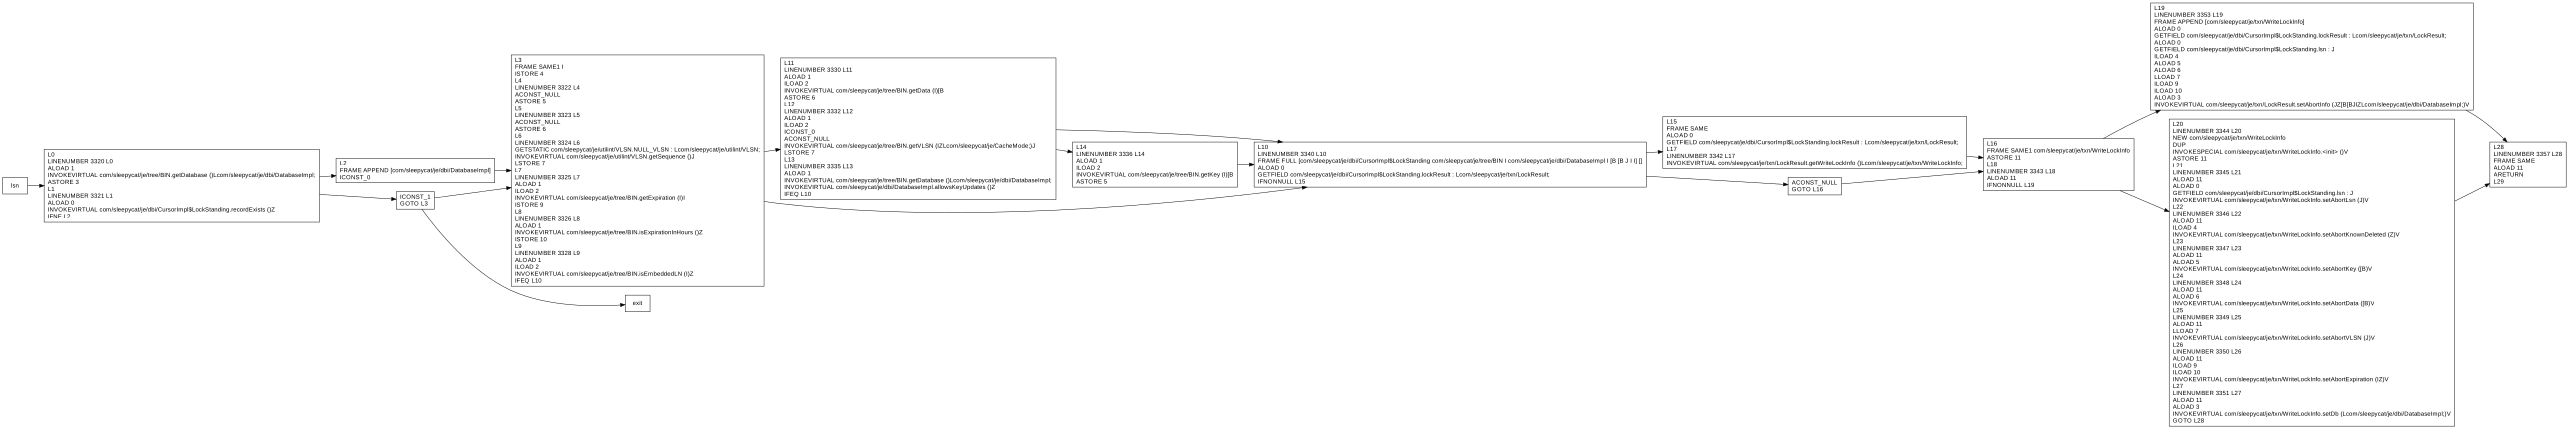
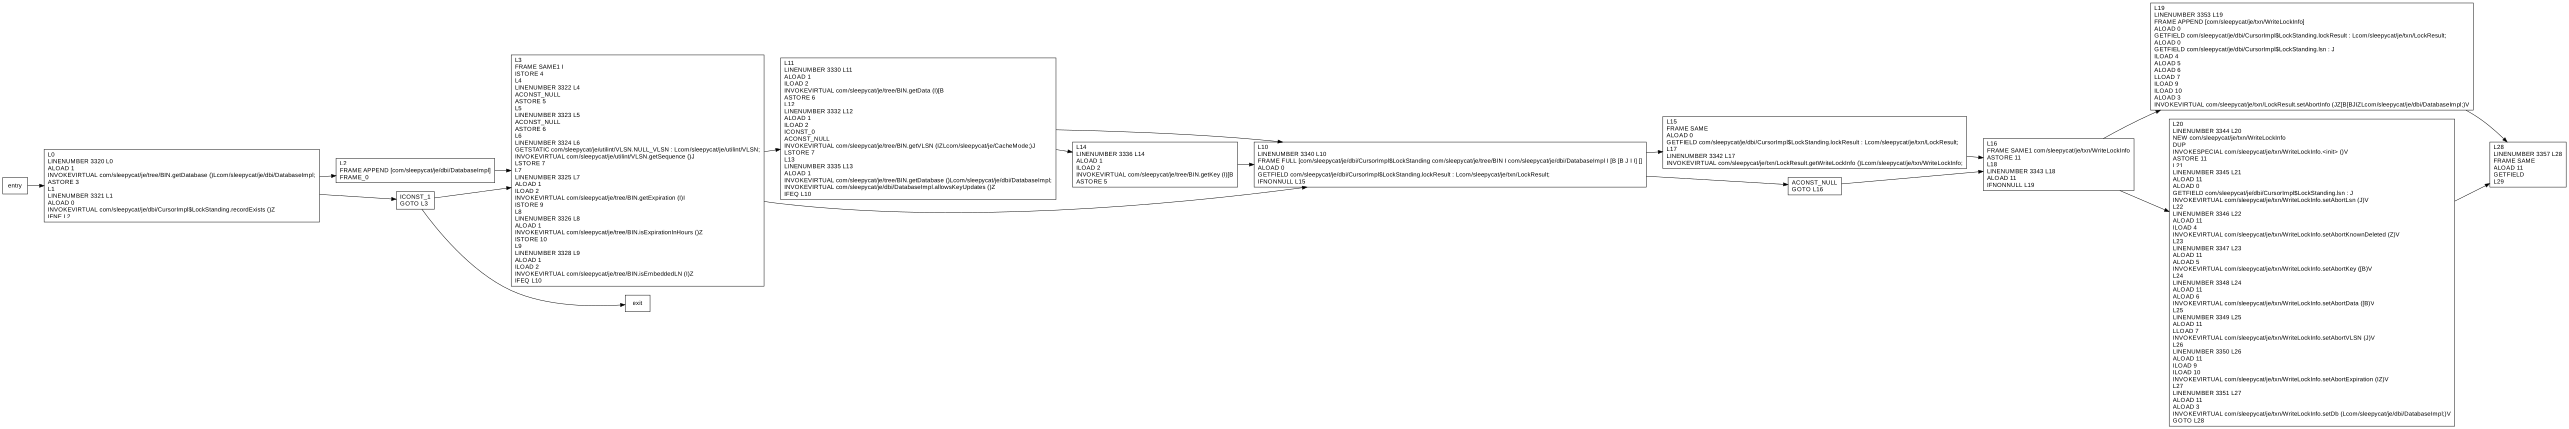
(2528, 165) -> (2528, 165)
(415, 171) -> (415, 171)
(15, 186) -> (15, 186)
